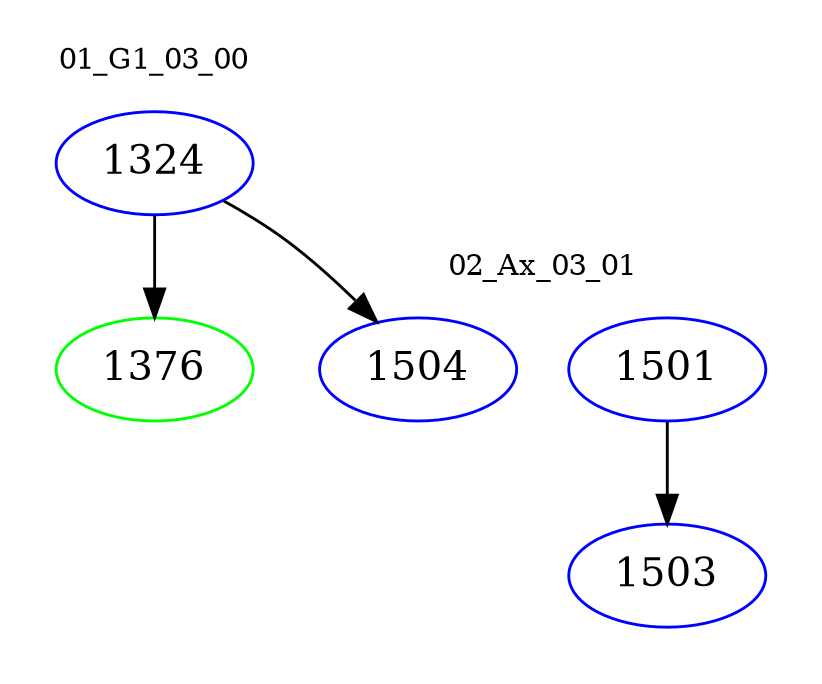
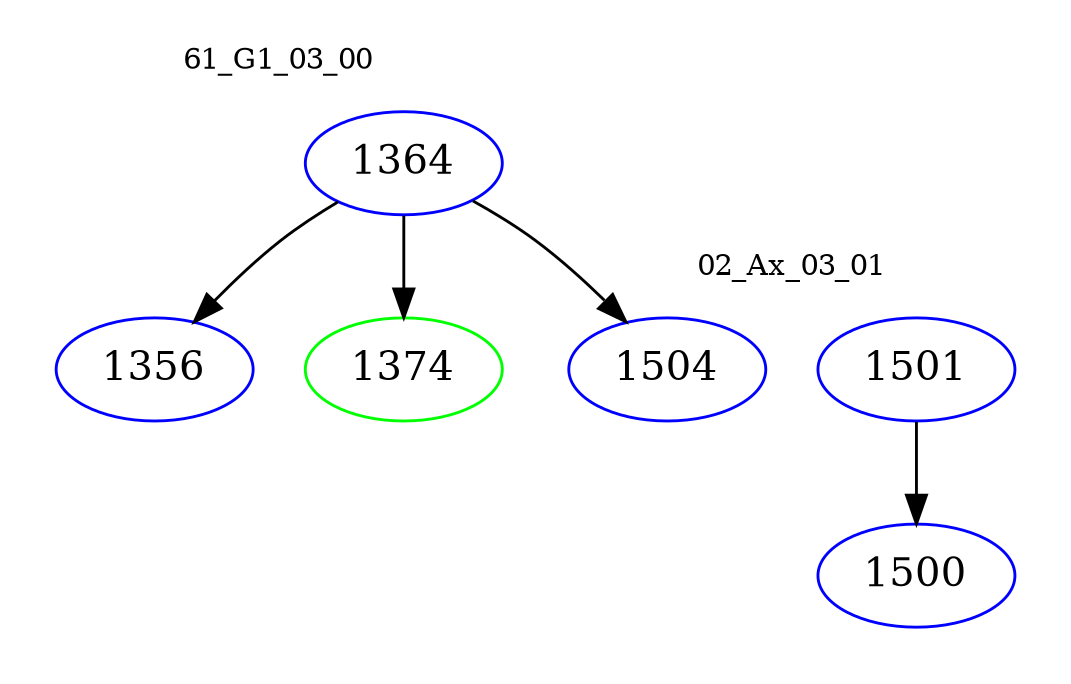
(155, 62) -> (279, 62)
(155, 163) -> (404, 163)
none -> (155, 369)
(155, 369) -> (404, 369)
(667, 576) -> (916, 576)
